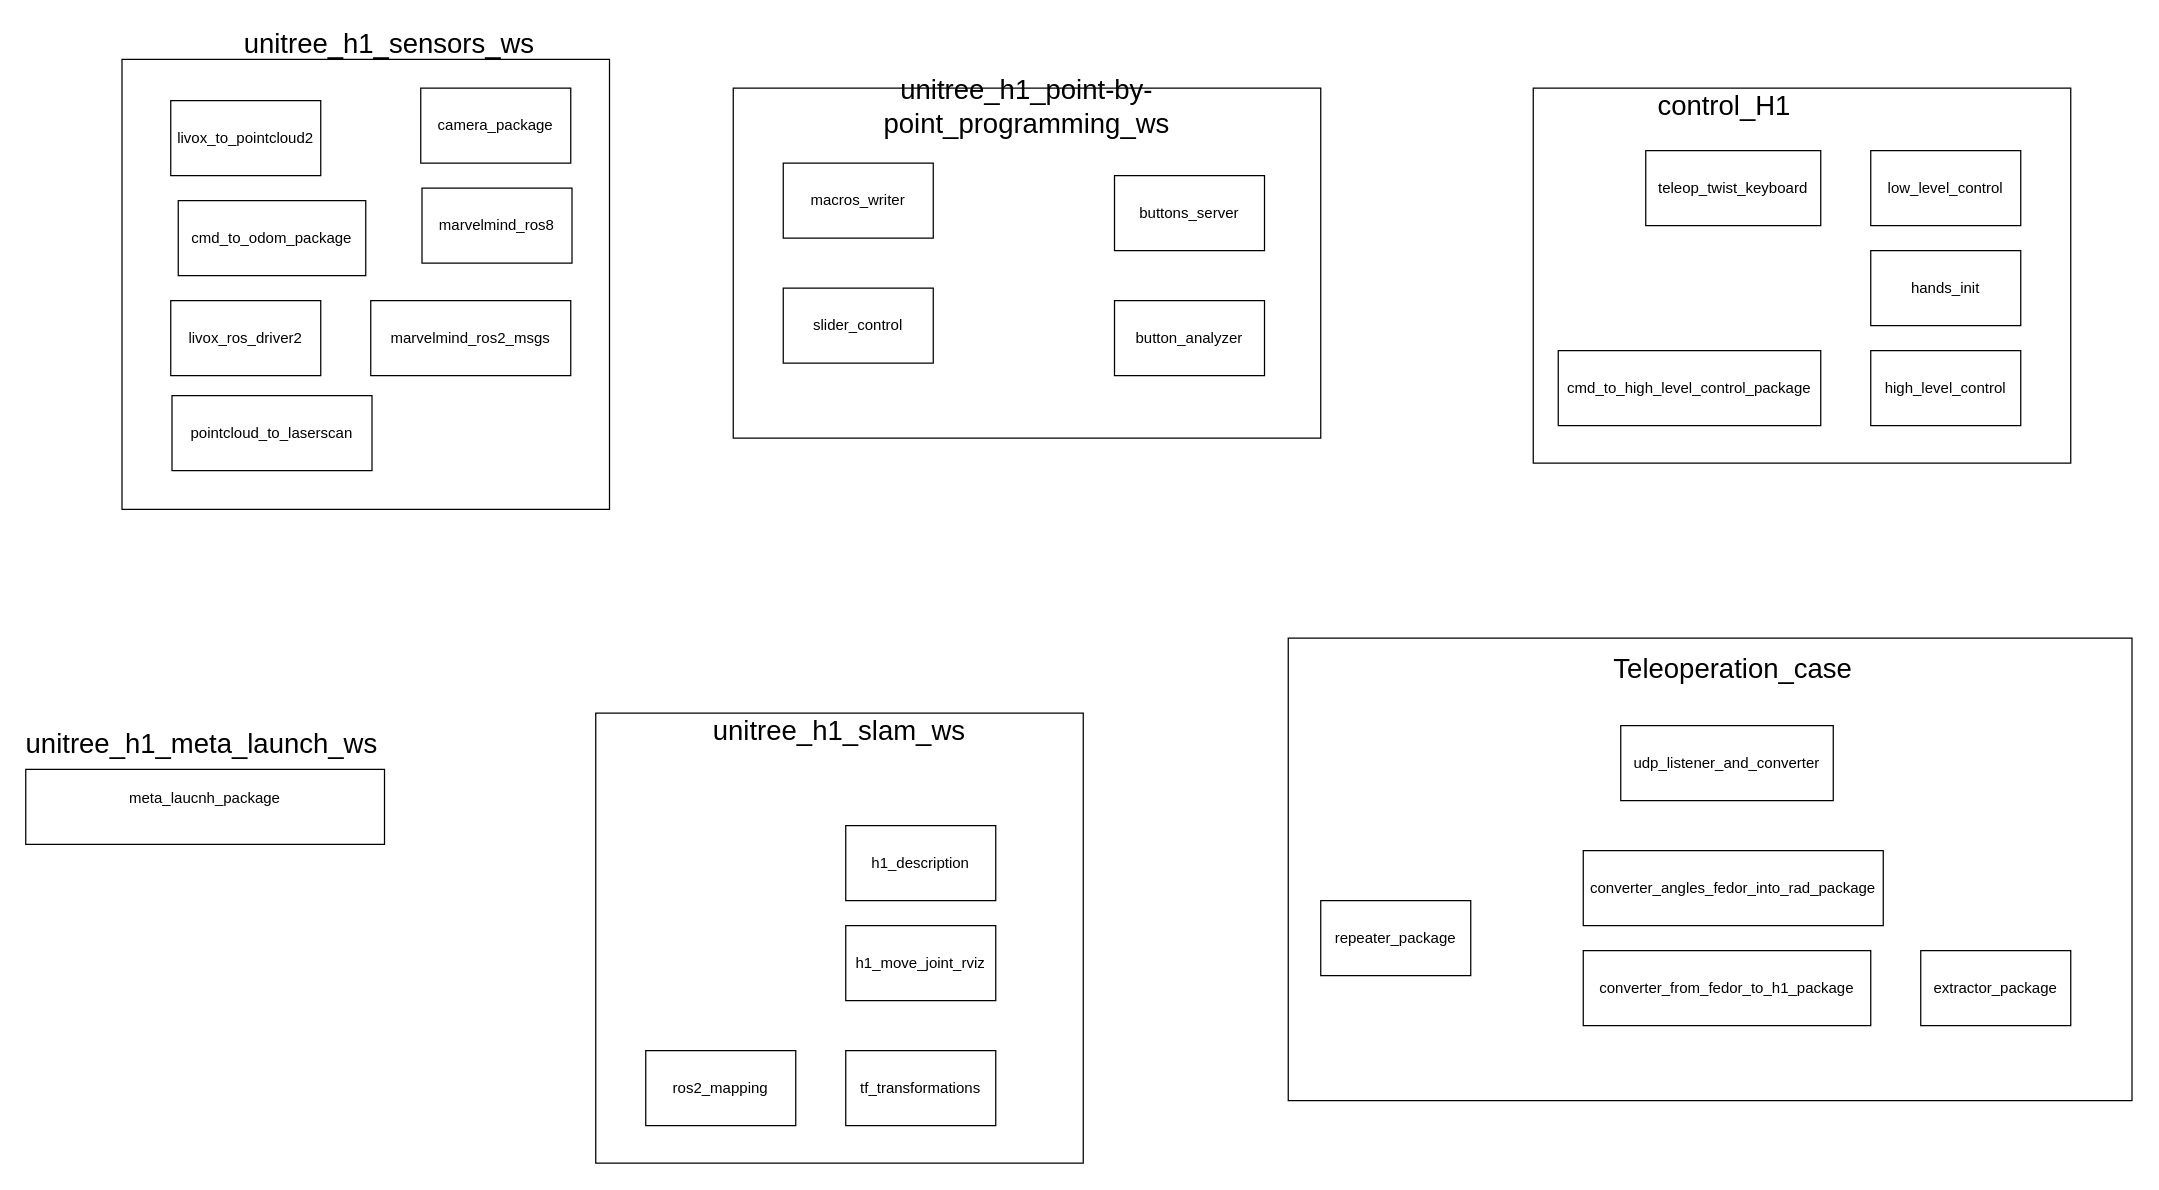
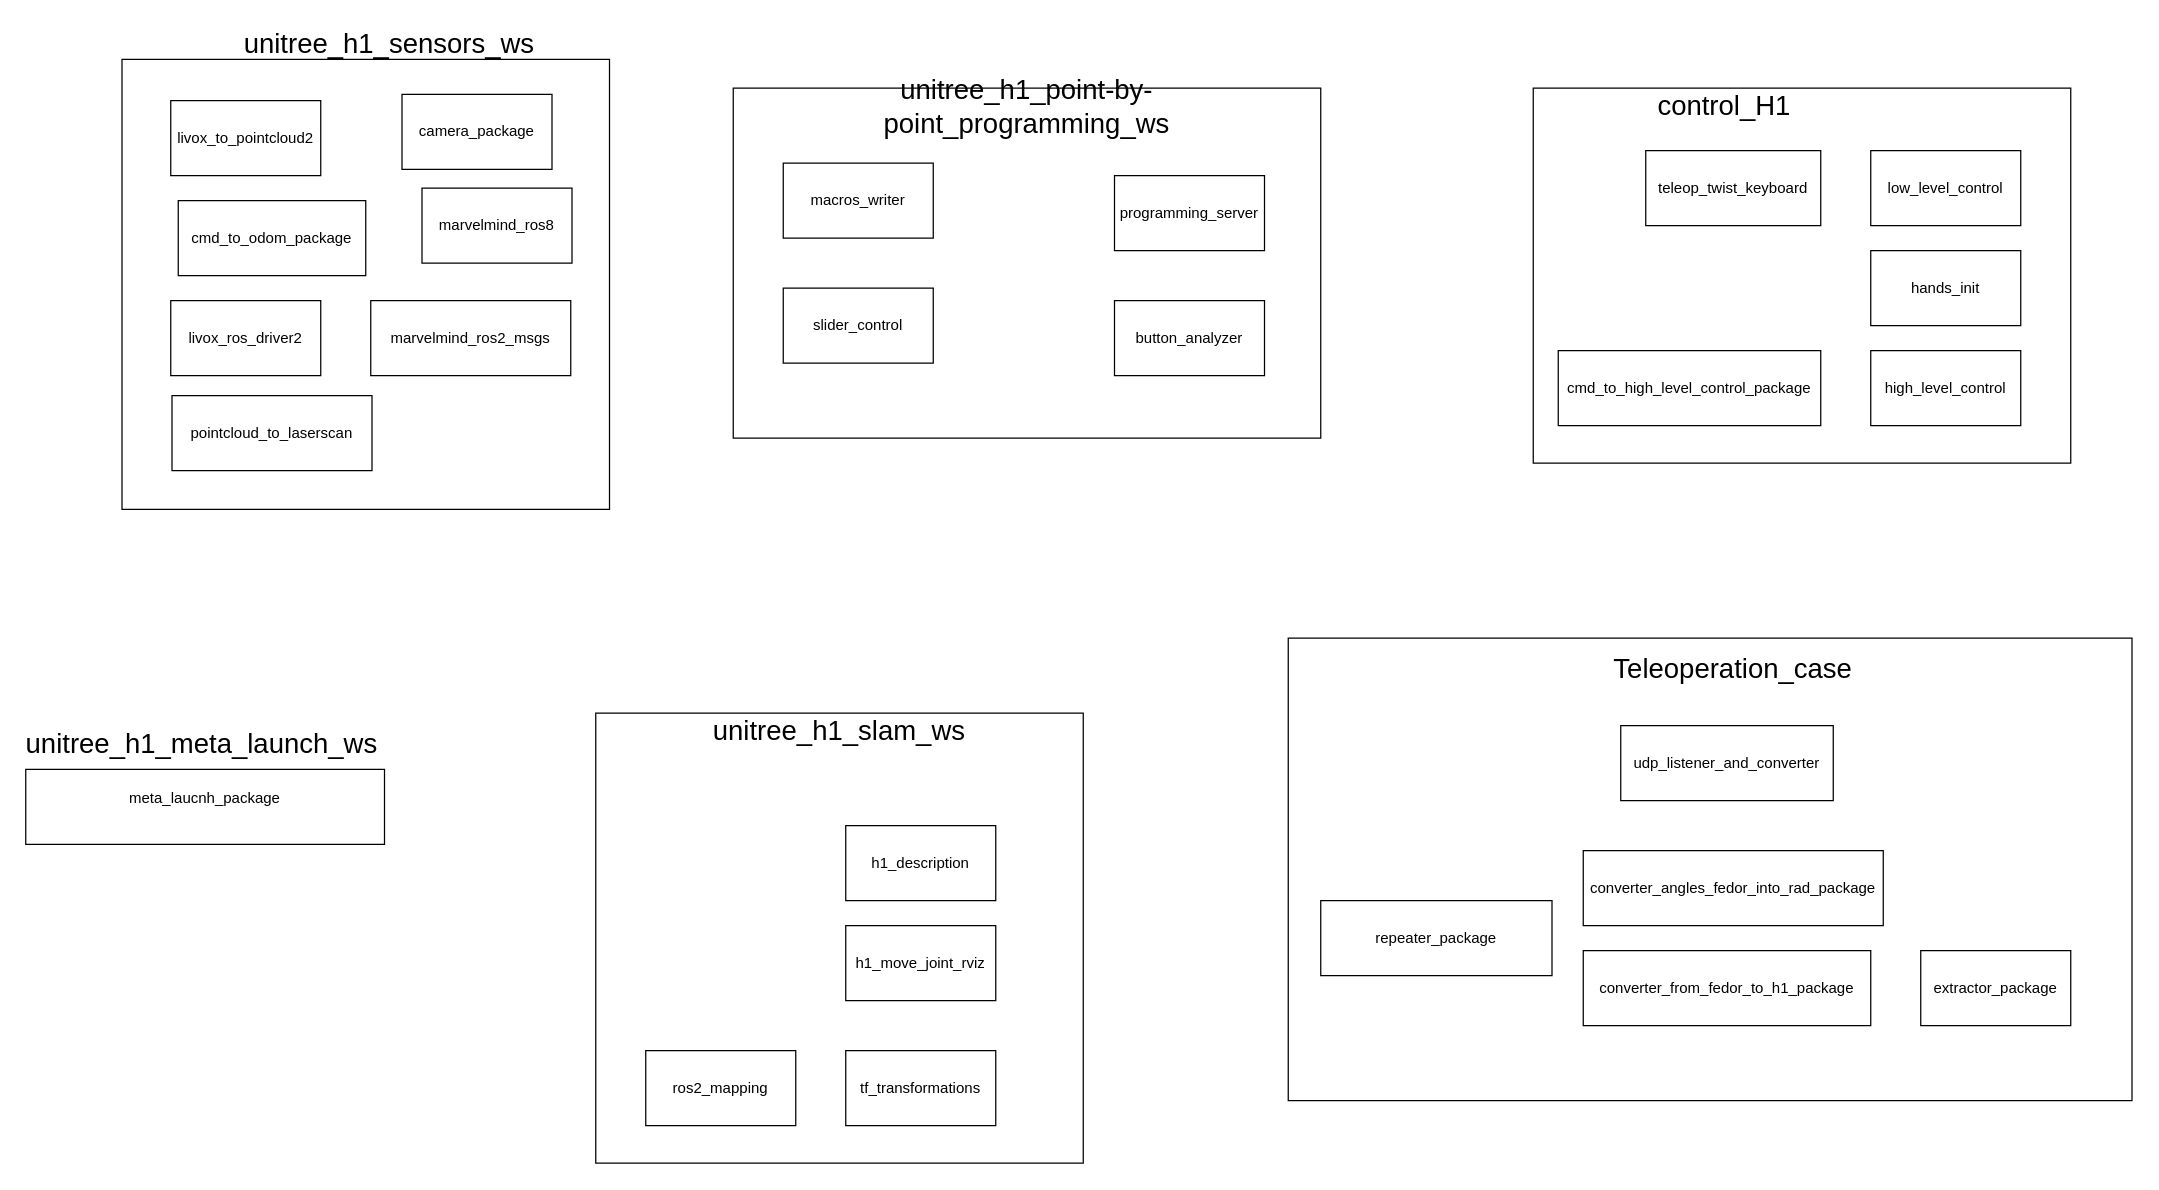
(496, 126) -> (477, 132)
(1189, 213) -> (1189, 213)
(1396, 938) -> (1436, 938)
